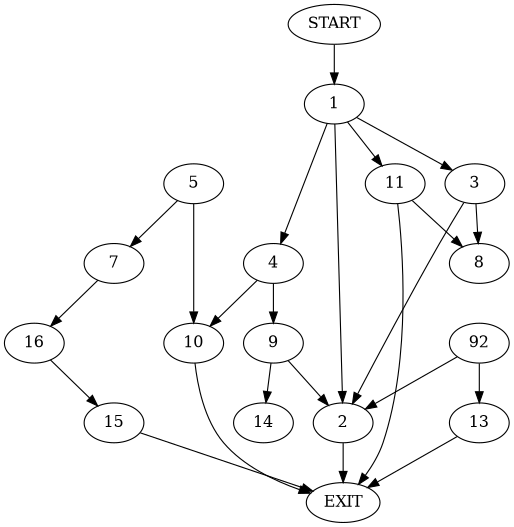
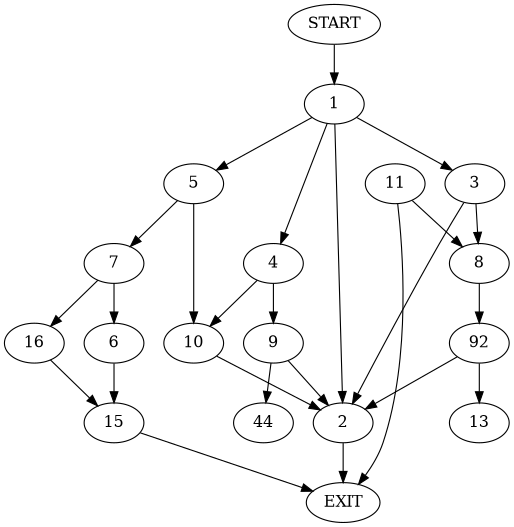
(361, 140) -> (269, 141)
none -> (479, 298)
none -> (114, 343)
(263, 423) -> (263, 423)
(225, 444) -> (261, 379)
(417, 459) -> none
